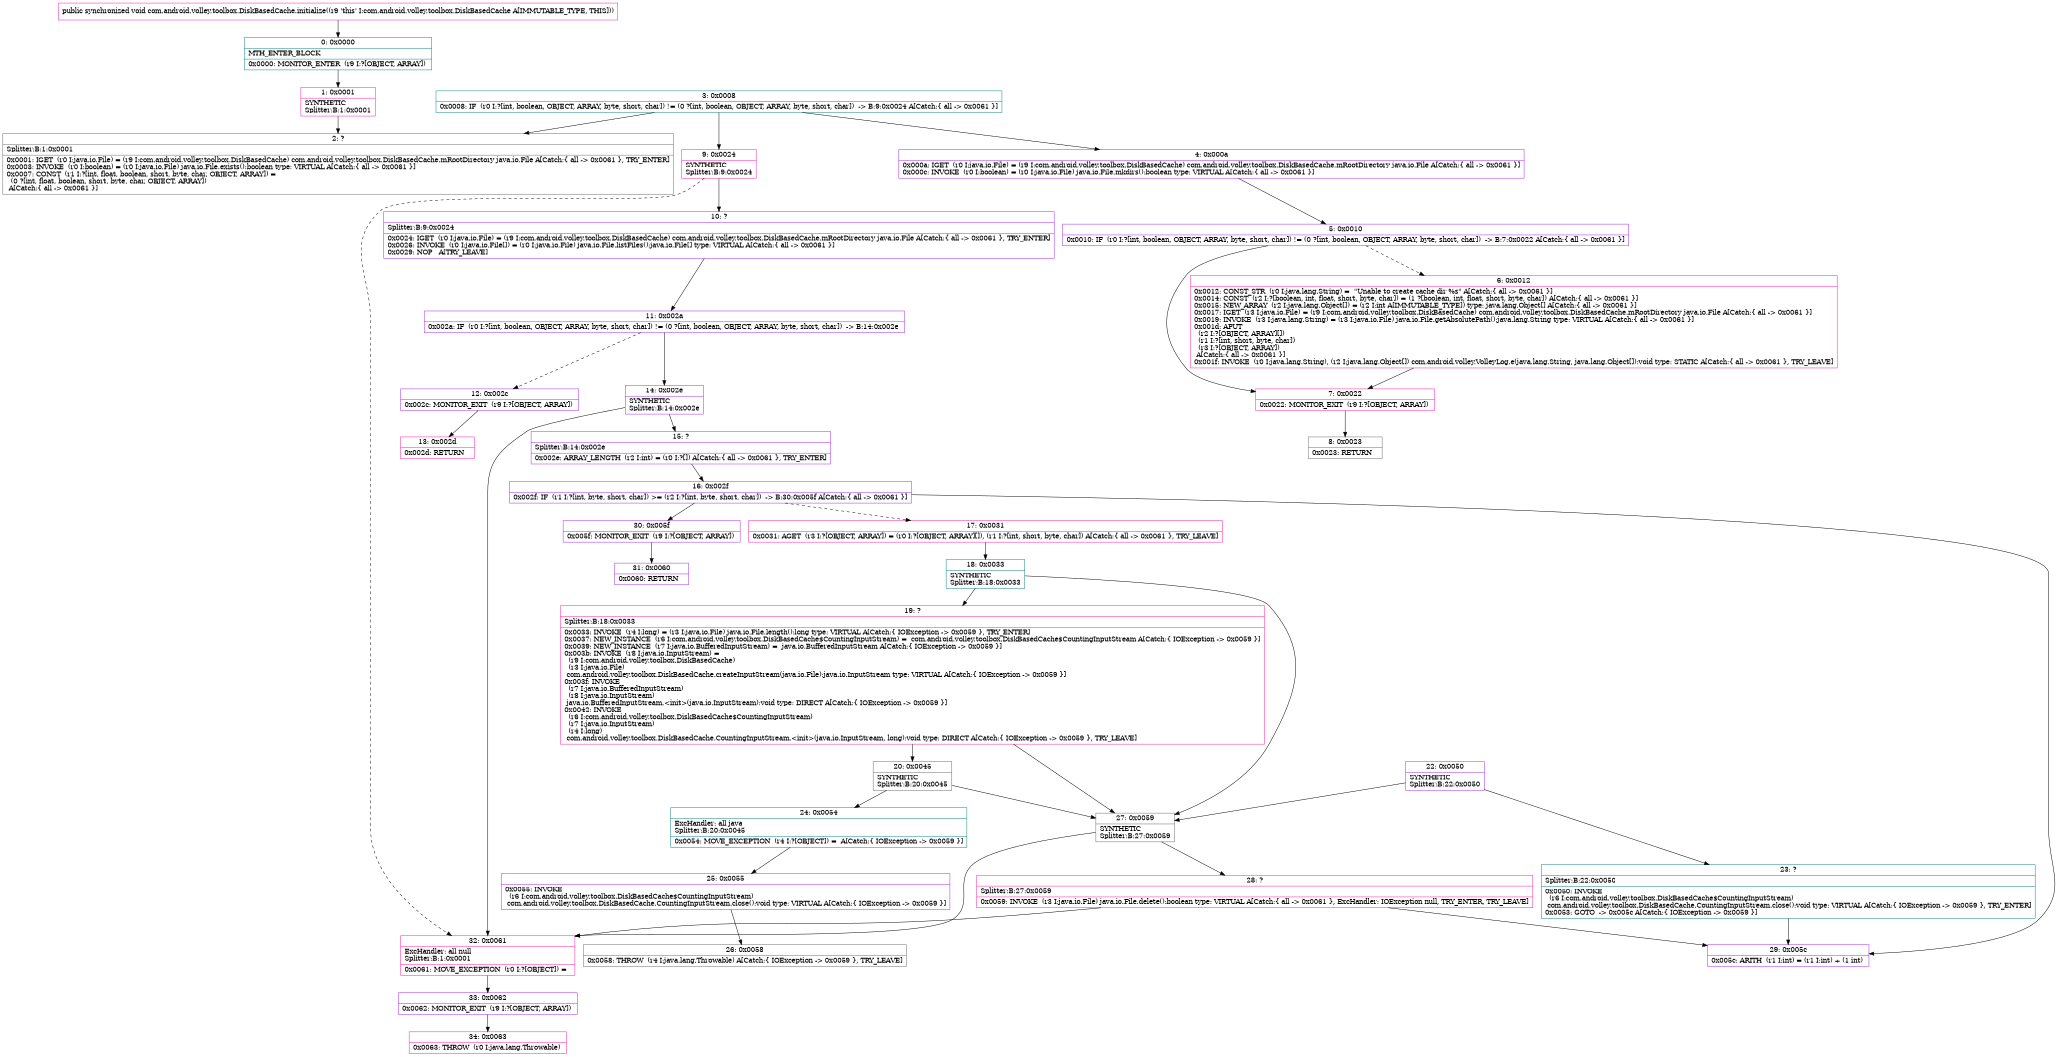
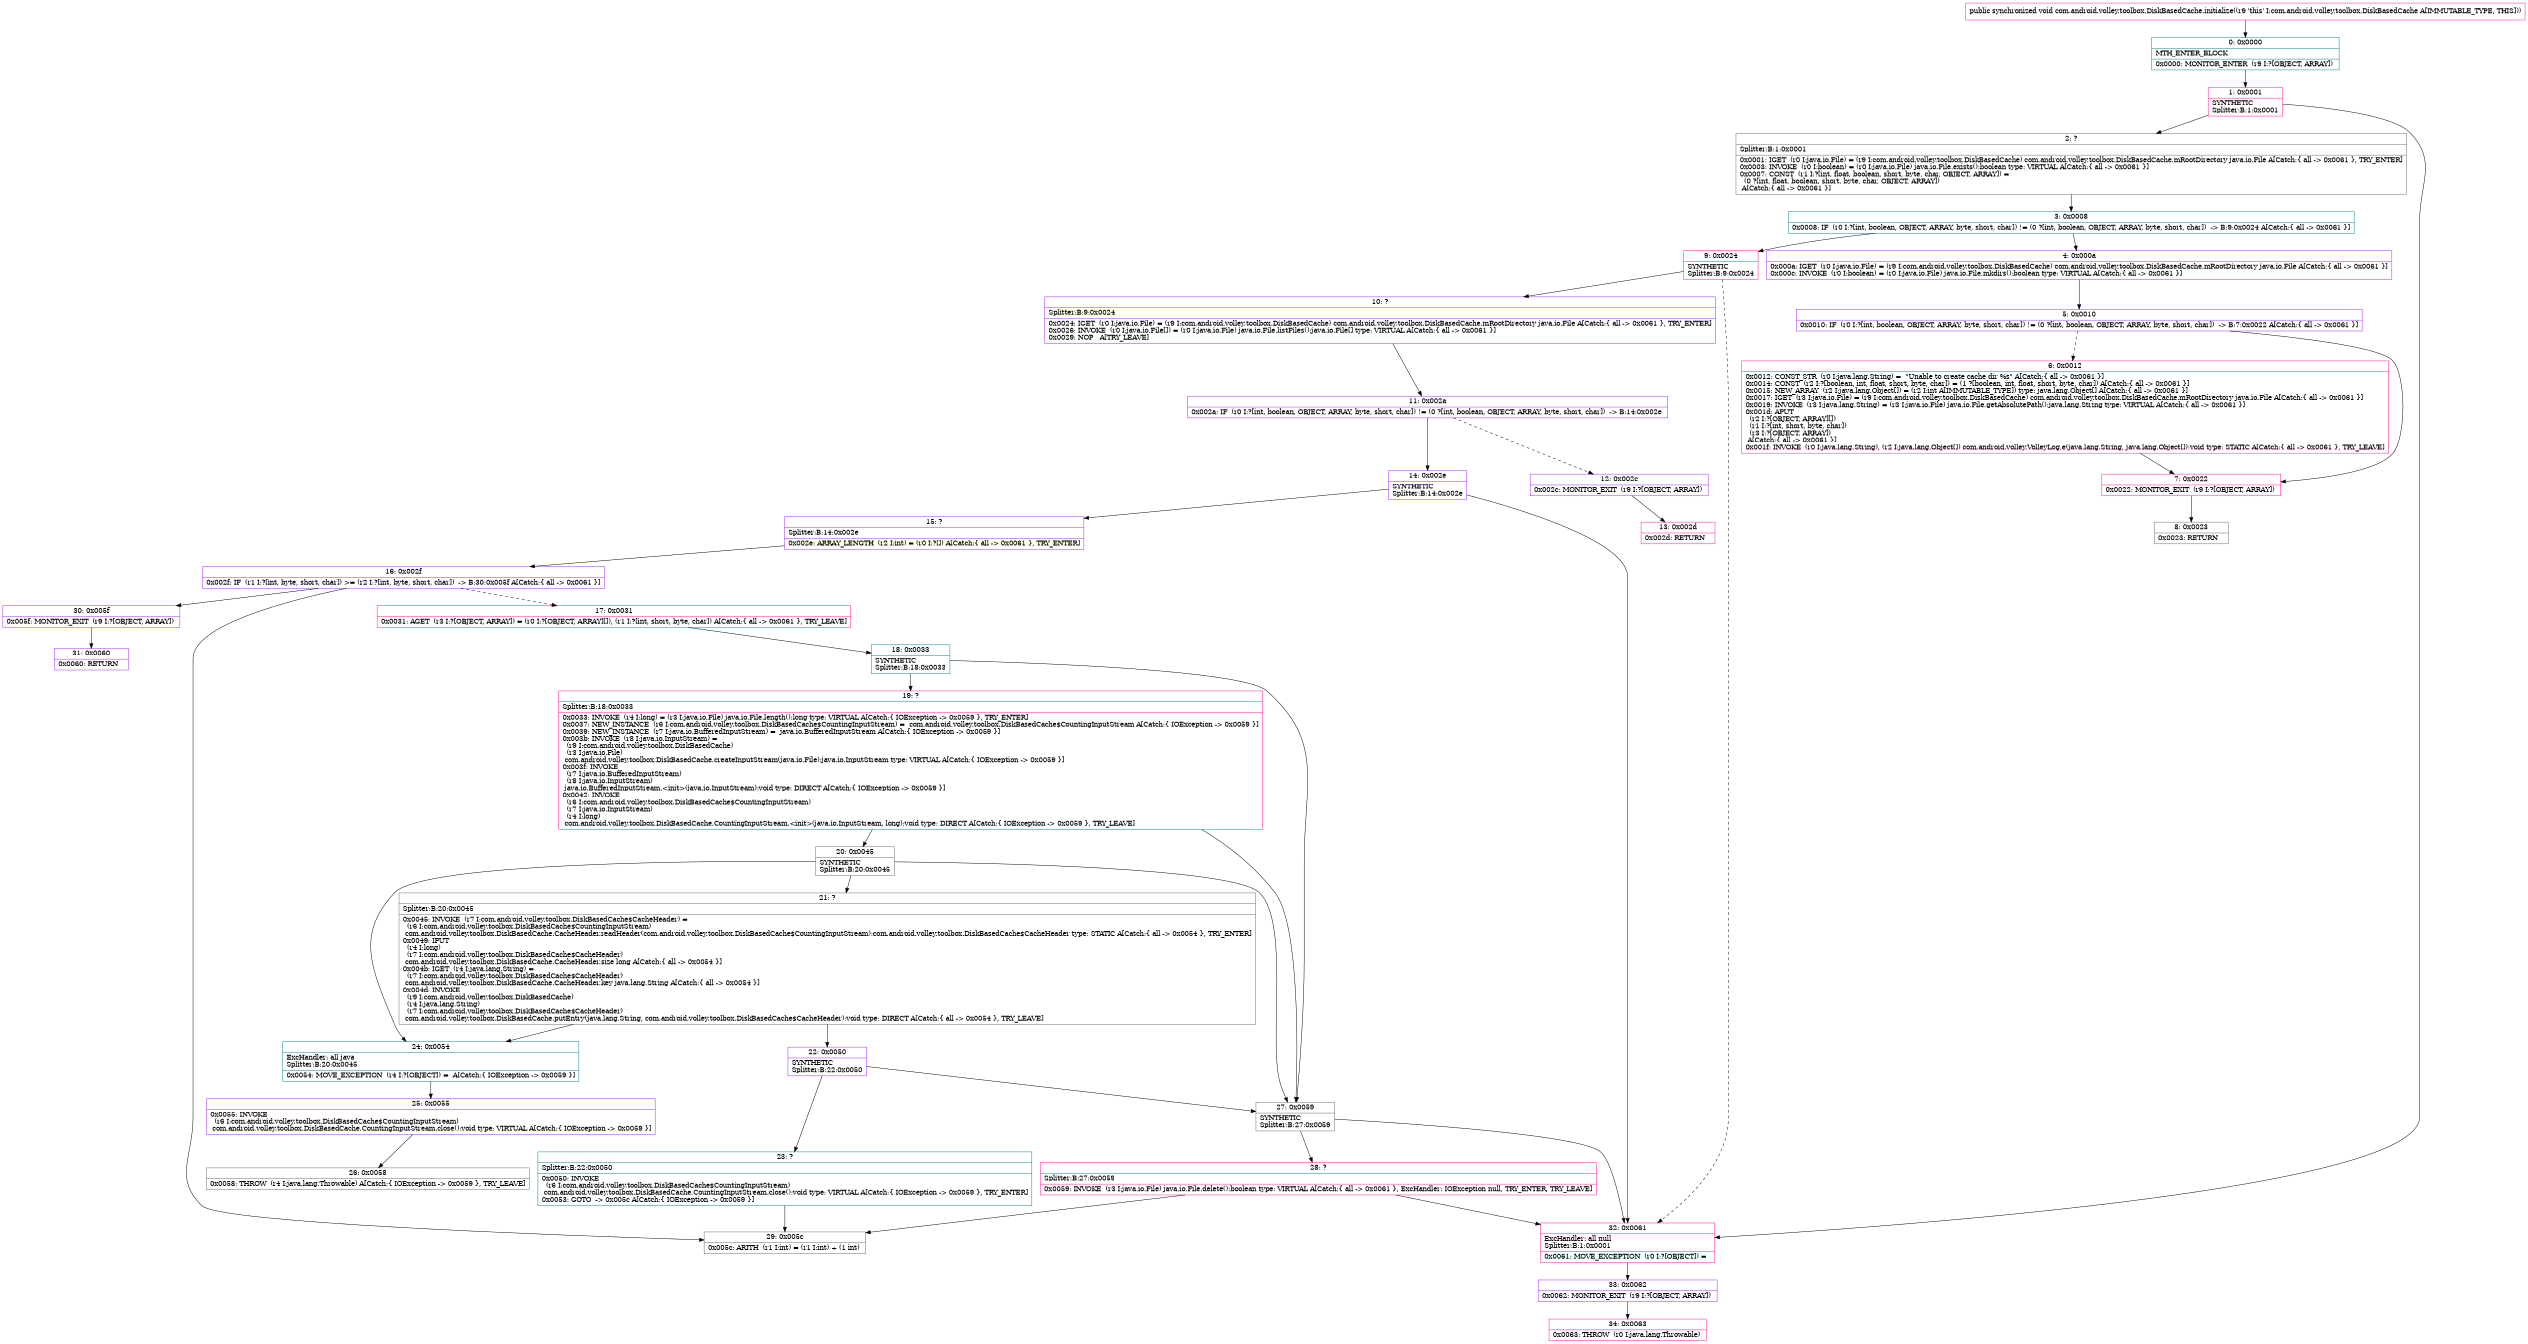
(592, 123) -> (2071, 201)
none -> (2420, 917)
(1788, 956) -> (785, 1243)
none -> (827, 959)
